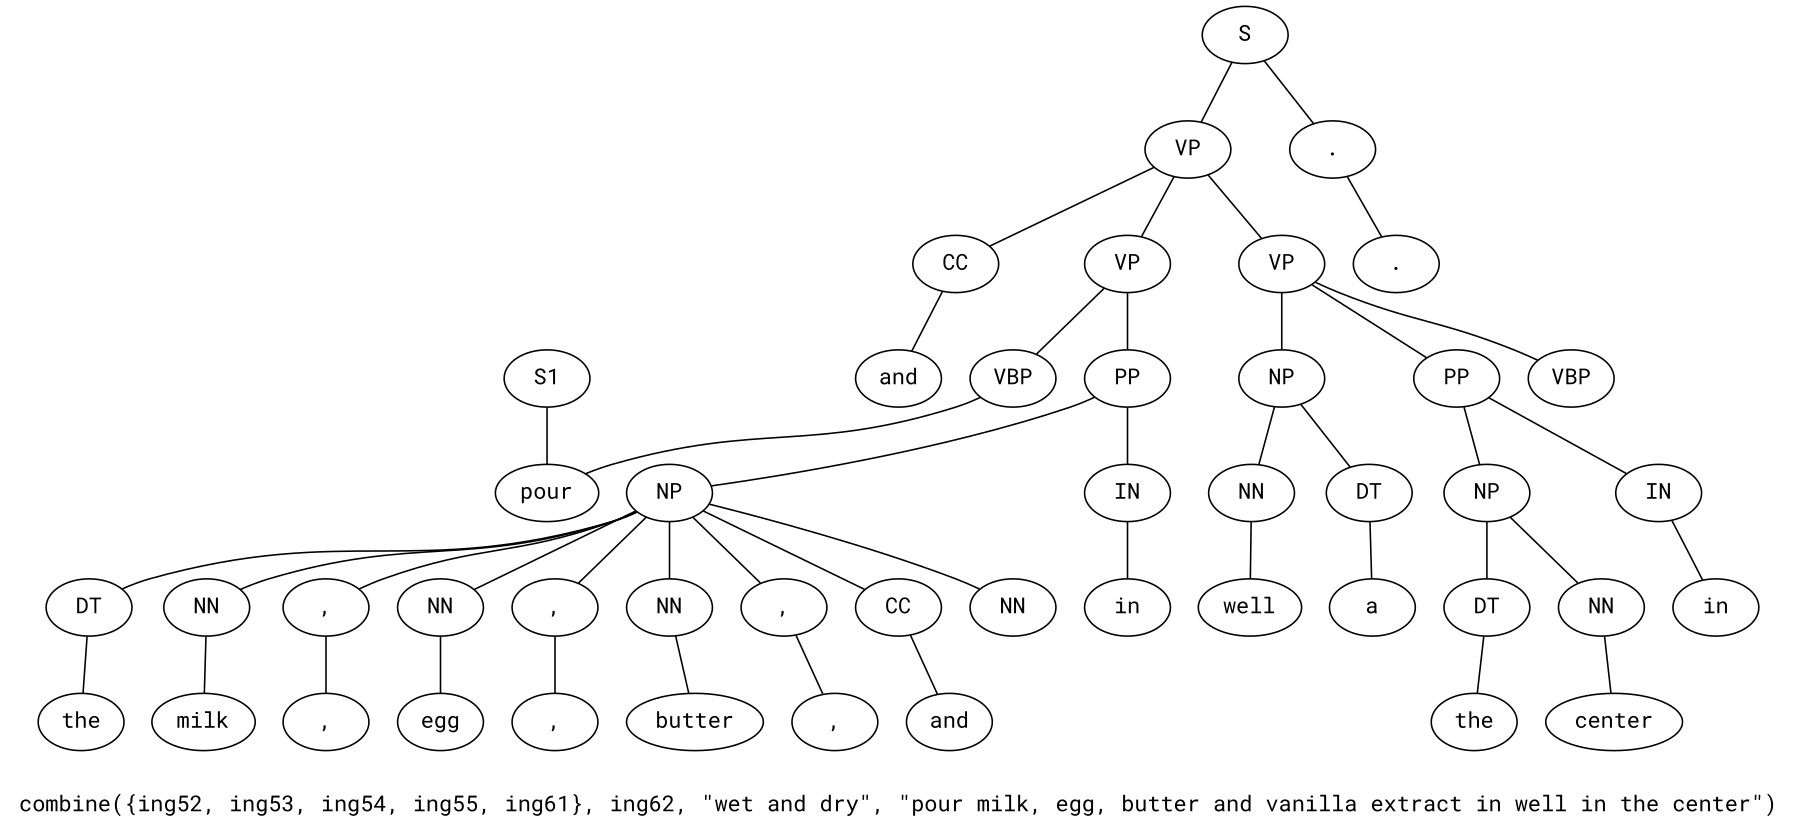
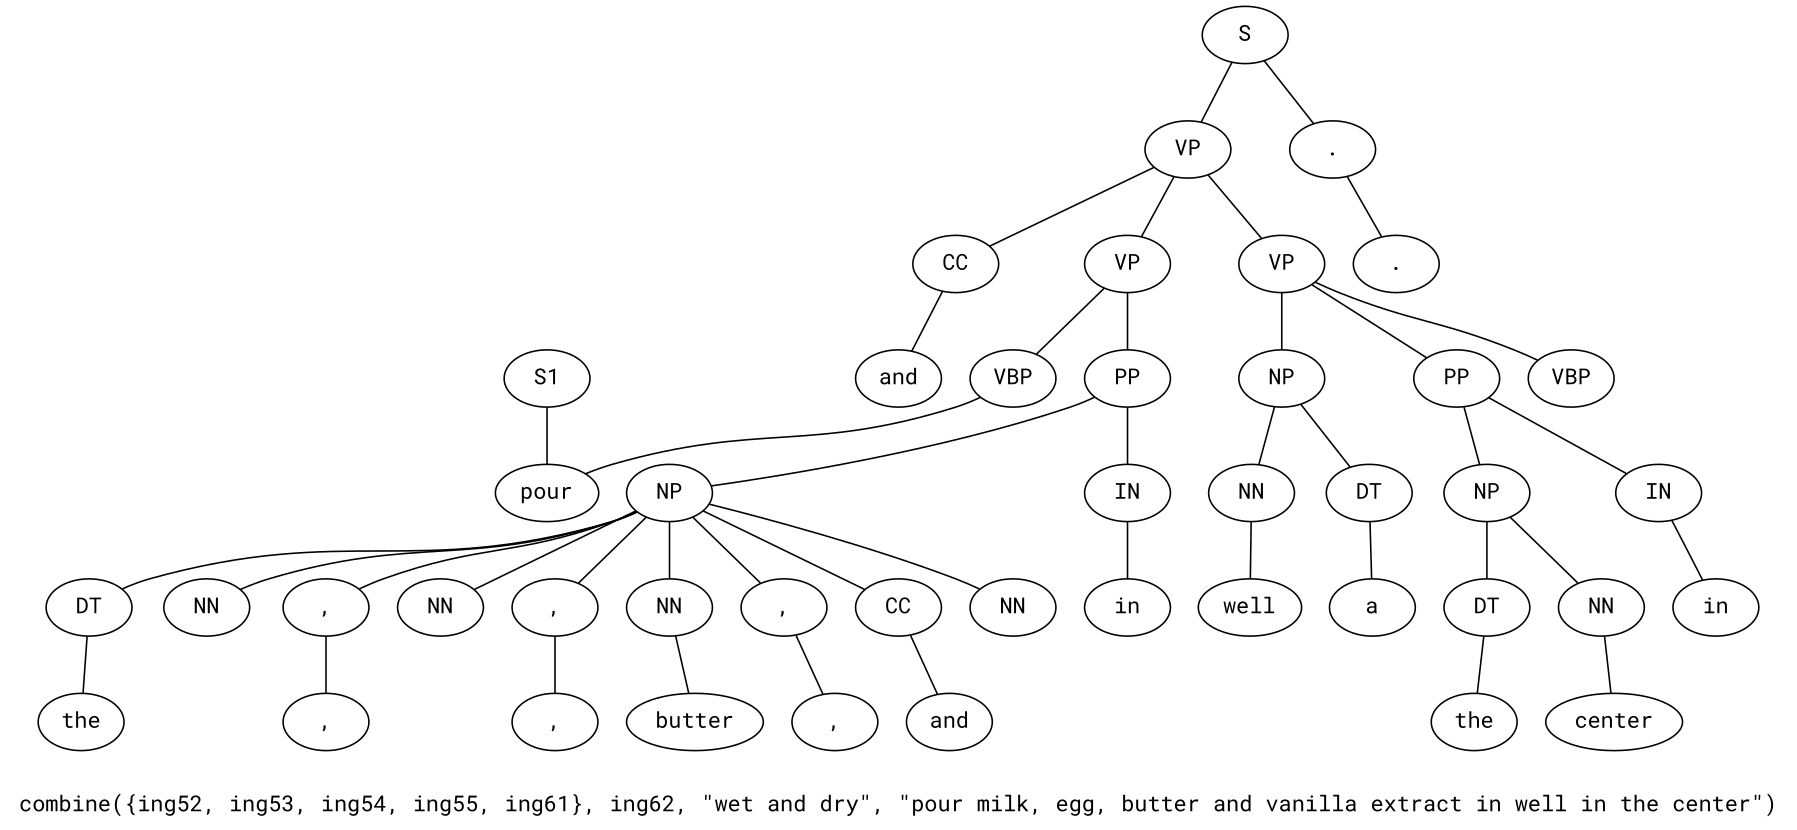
(204, 722) -> none
(441, 722) -> none
